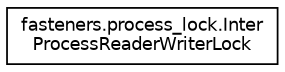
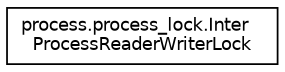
(142, 36) -> (142, 36)
